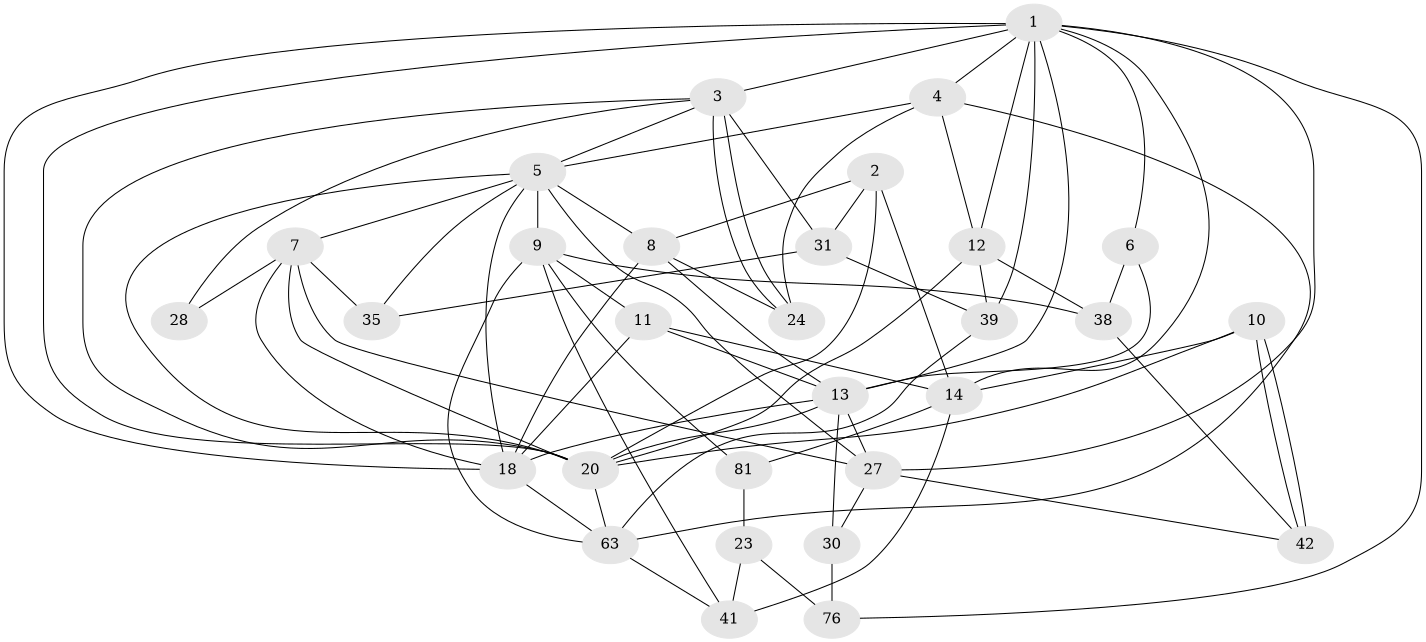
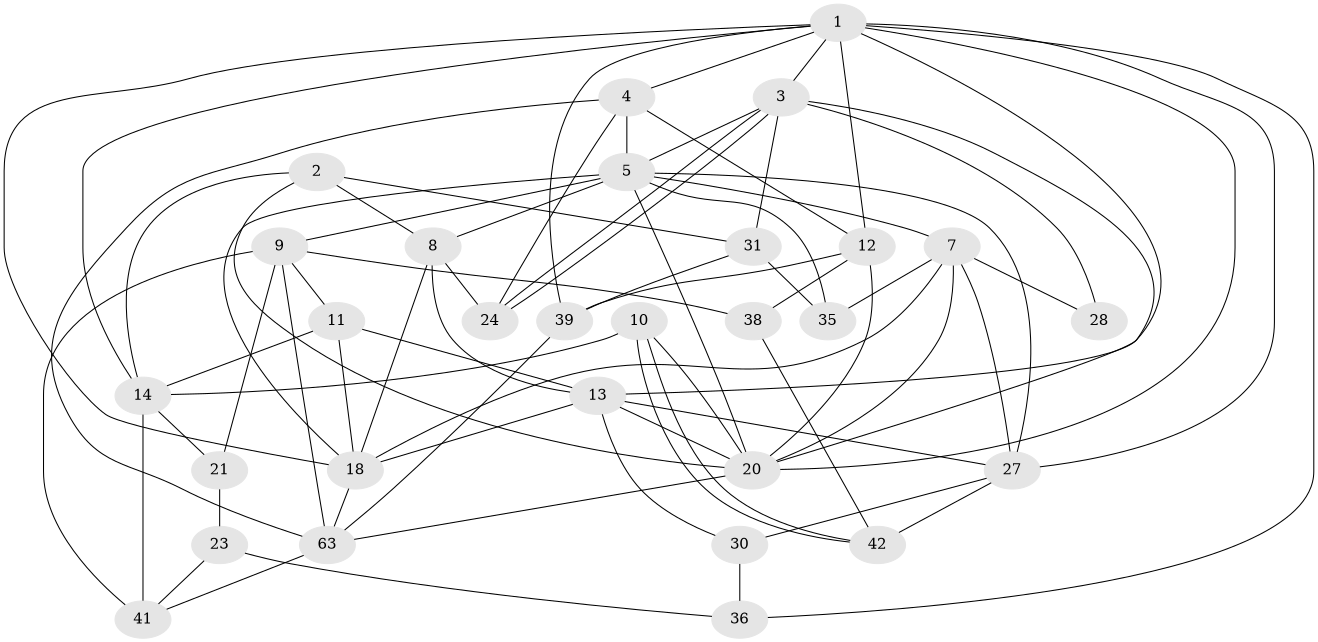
(1130, 247) -> none
(744, 470) -> (220, 470)
(832, 620) -> (740, 620)
